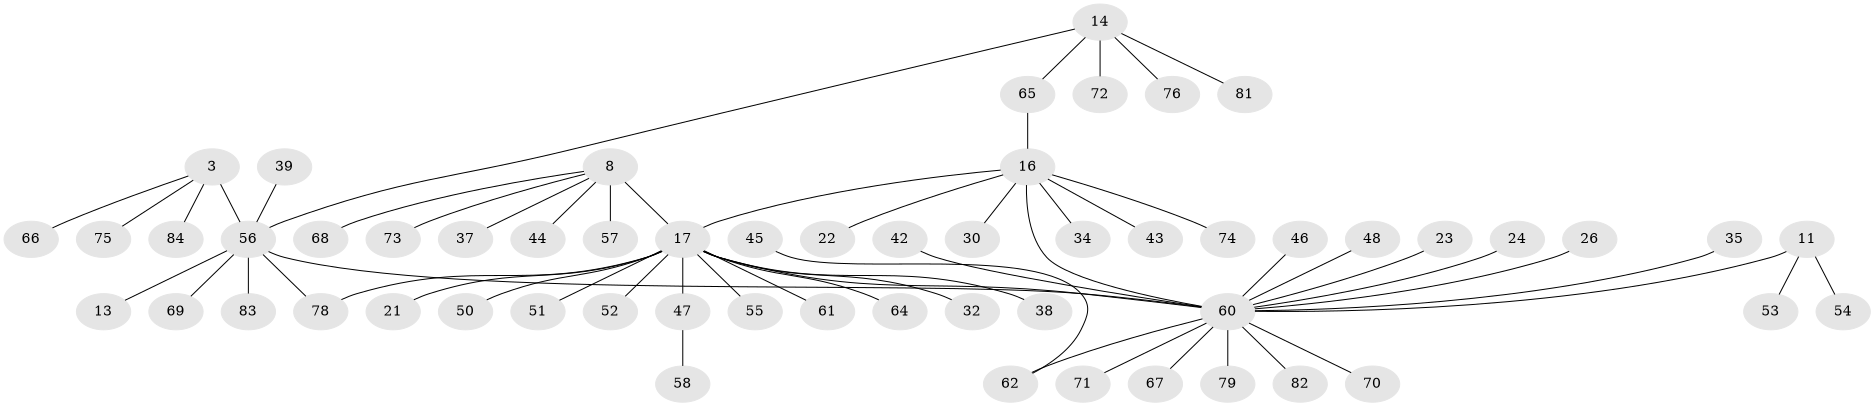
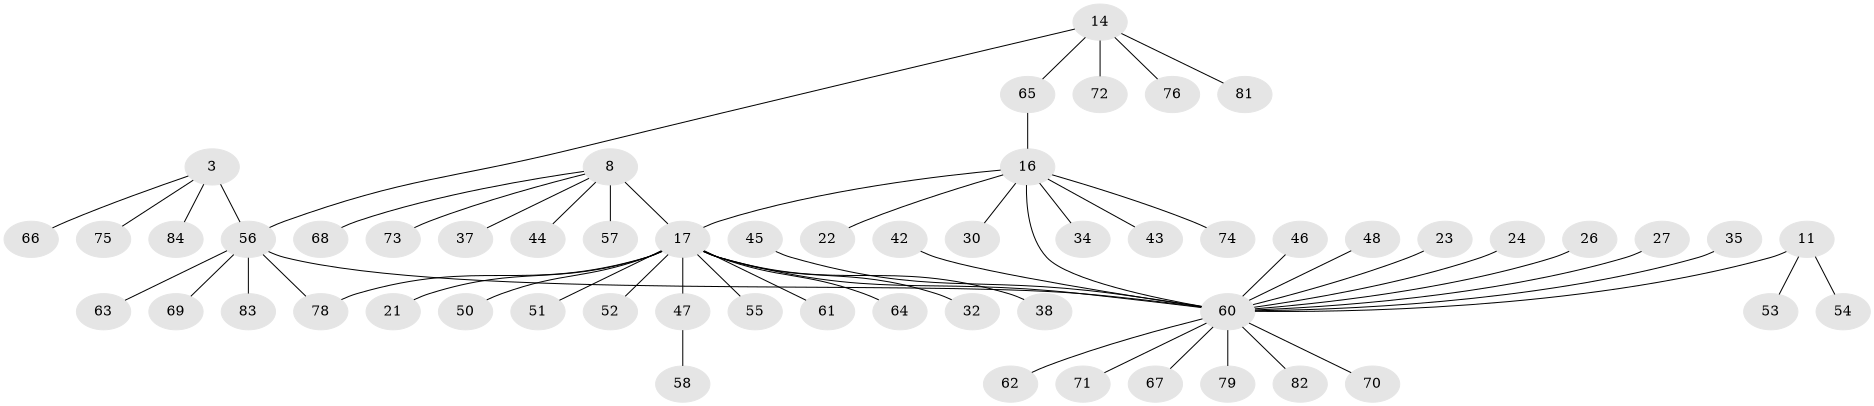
(285, 167) -> none
none -> (1662, 239)
(1014, 269) -> (988, 284)
(104, 312) -> (104, 312)
